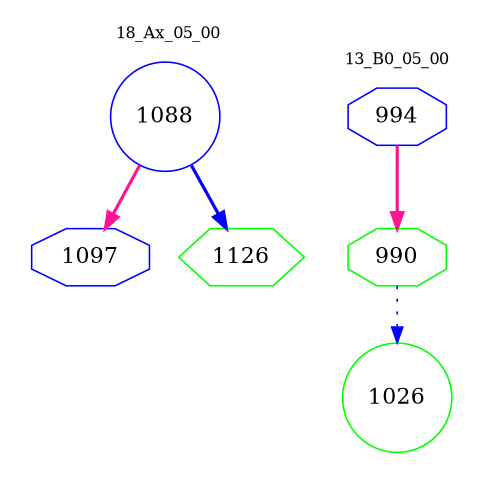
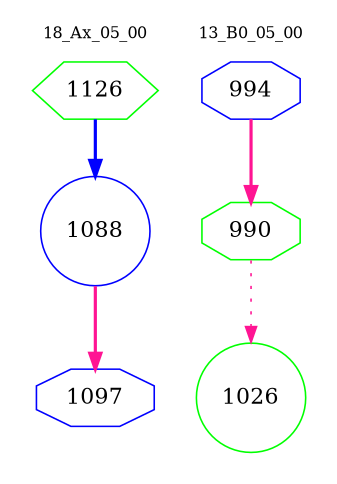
(205, 190) -> (95, 140)
(397, 306) -> (251, 293)
